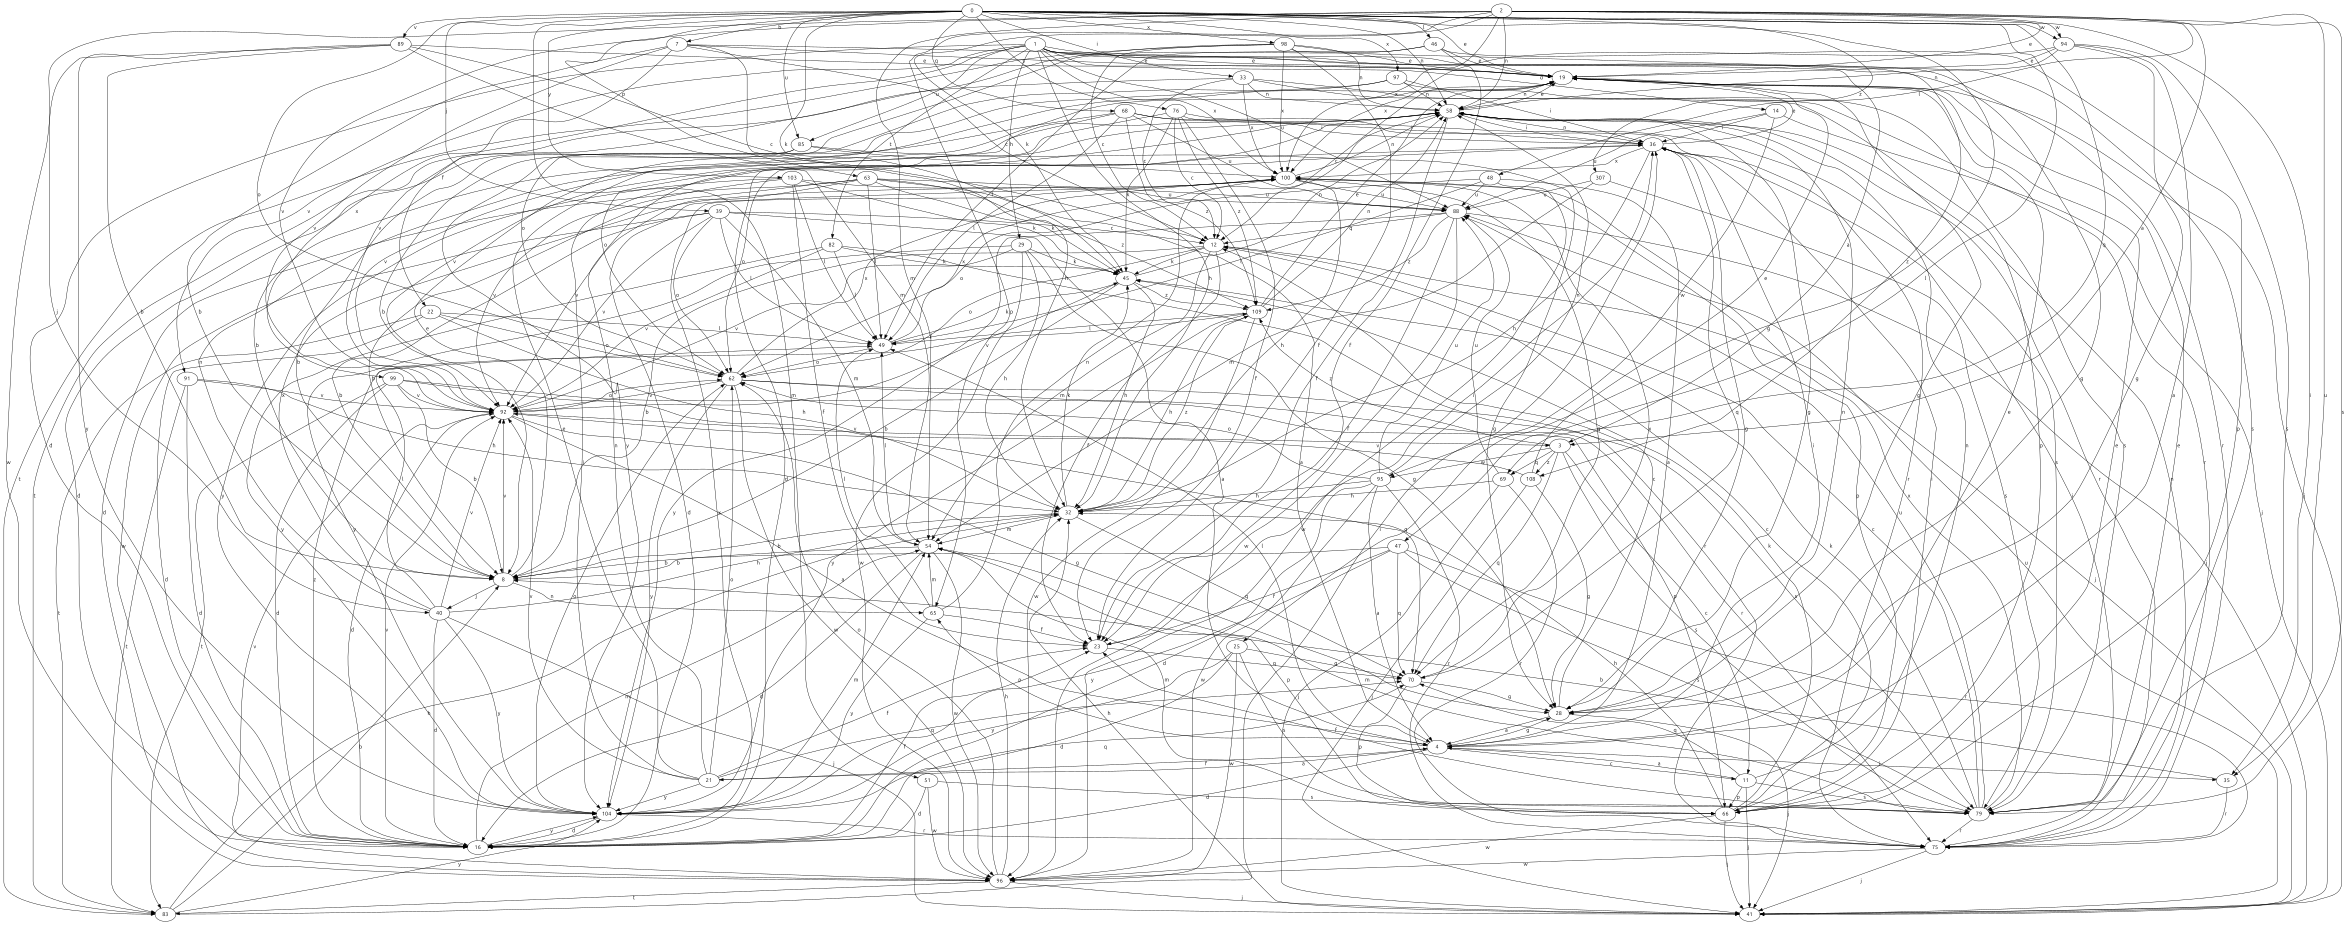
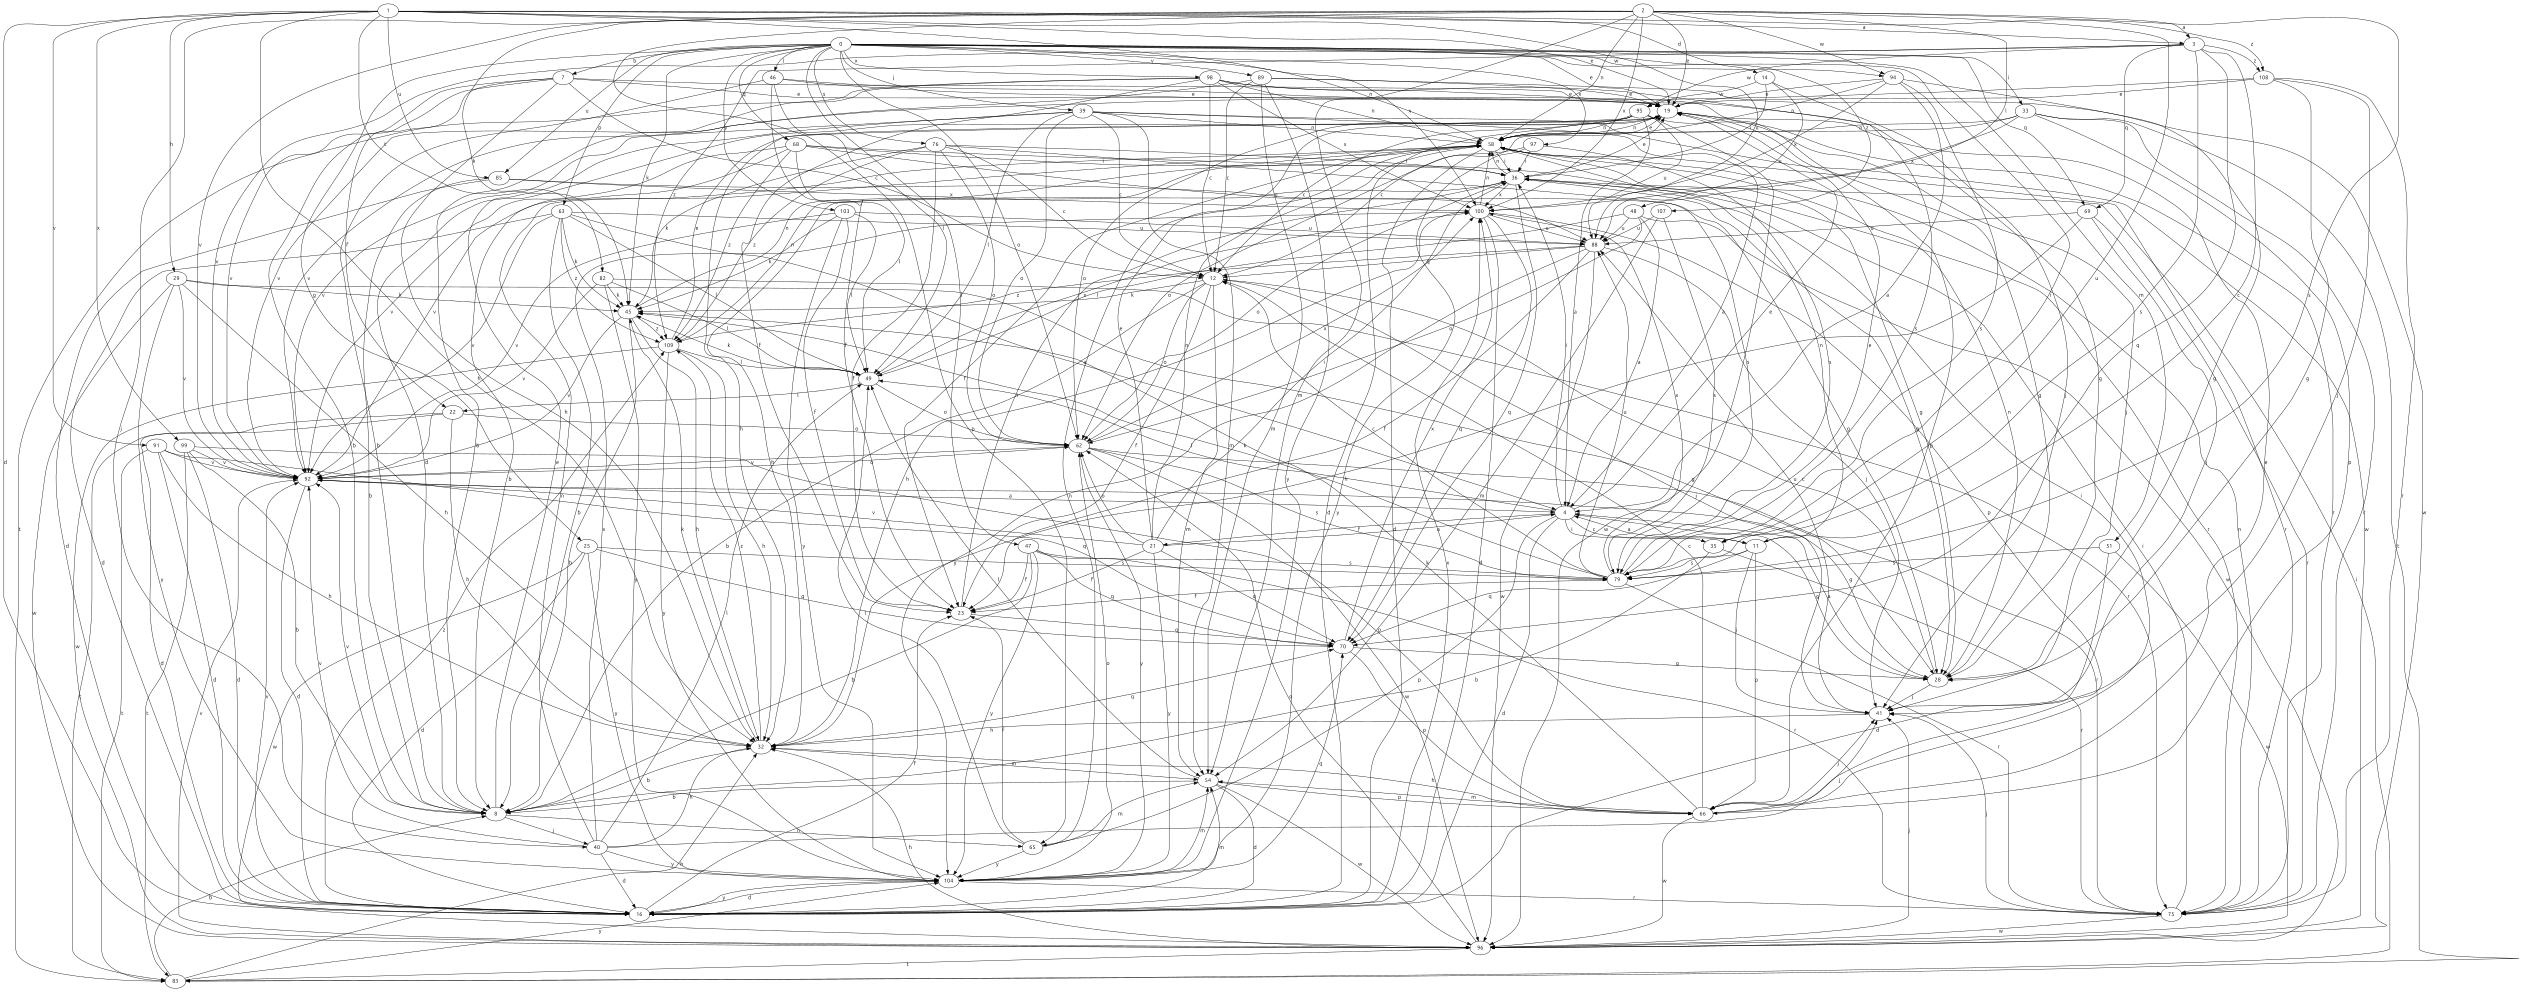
(1413, 89) -> (1295, 129)
(1977, 92) -> (2398, 526)
(1600, 178) -> (1661, 212)
(665, 327) -> (674, 400)
(341, 396) -> (427, 463)
(978, 435) -> (971, 54)
(975, 454) -> (725, 519)
(1447, 712) -> none
